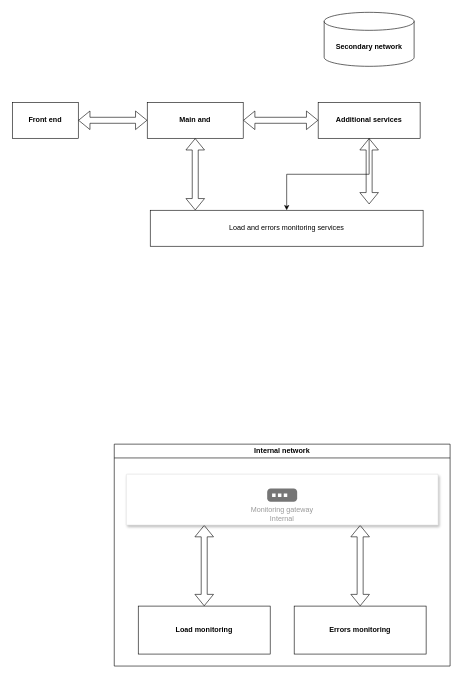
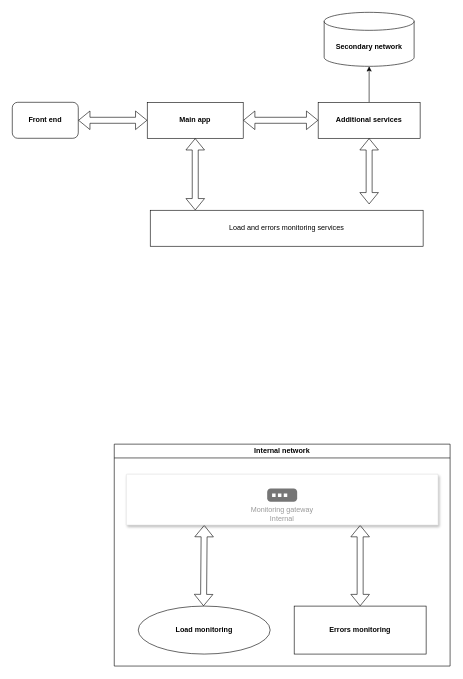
(45, 120) -> (45, 120)
(195, 120) -> (195, 120)
(287, 204) -> (369, 71)
(204, 630) -> (204, 630)
